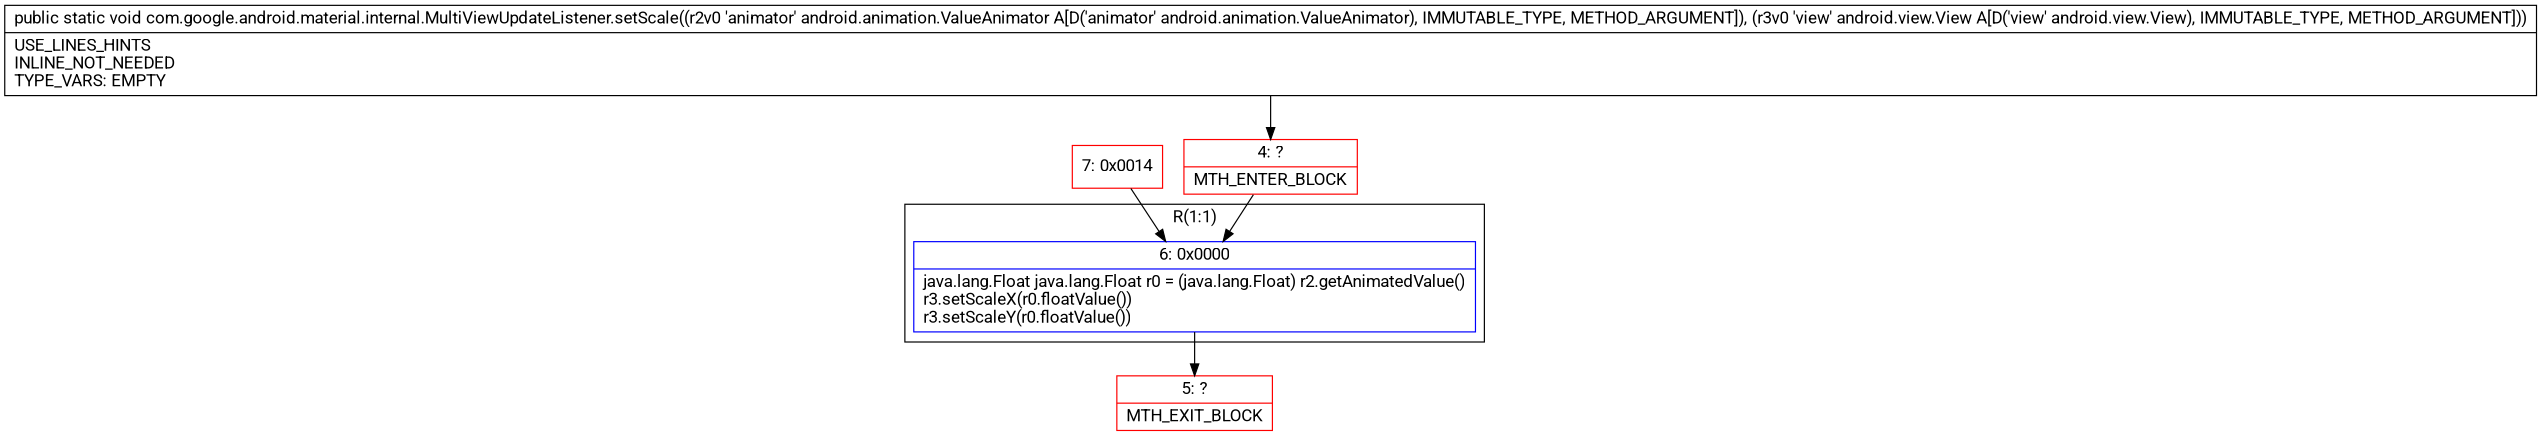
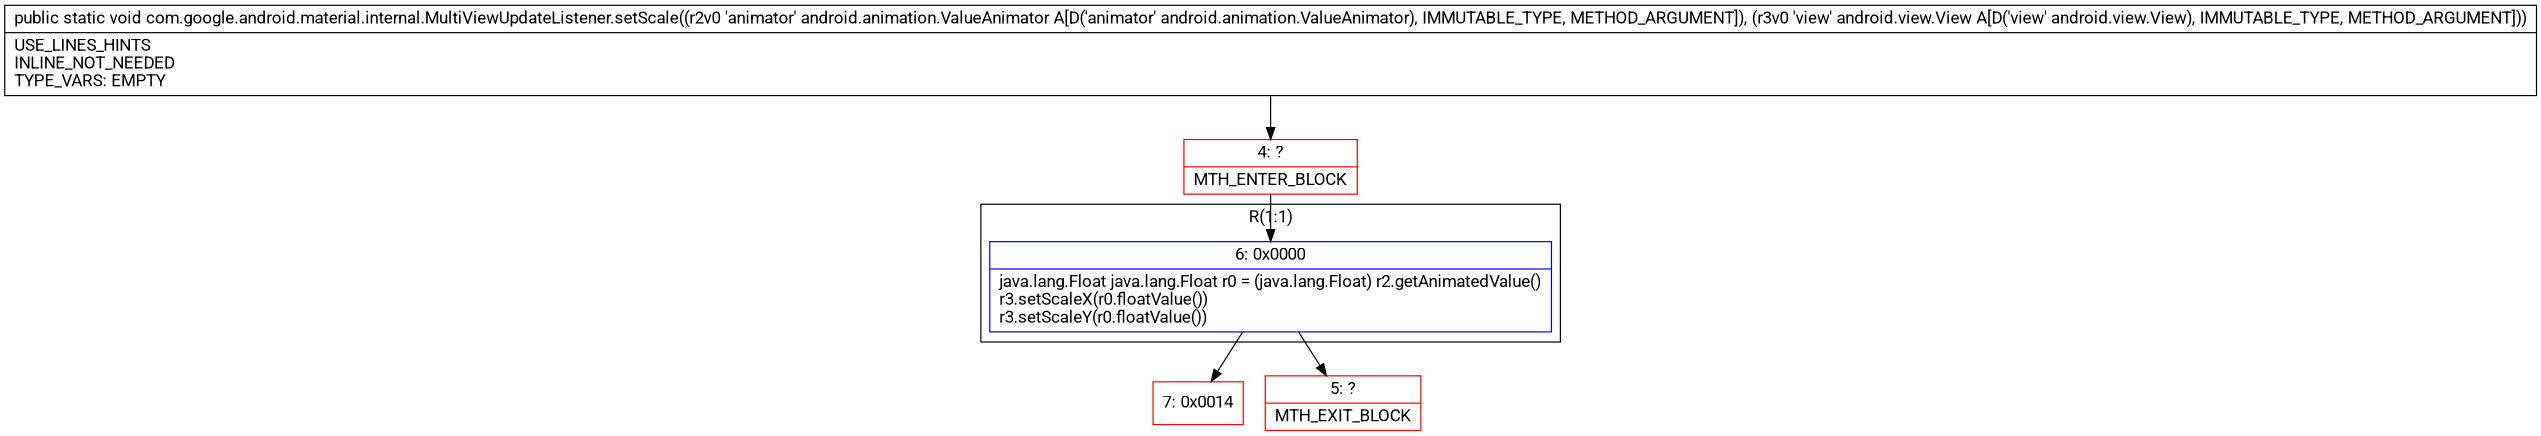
(1146, 212) -> (1230, 352)
